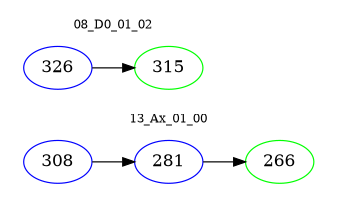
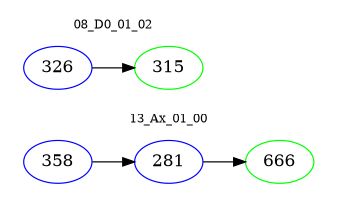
(58, 162) -> (58, 162)
(280, 162) -> (280, 162)
